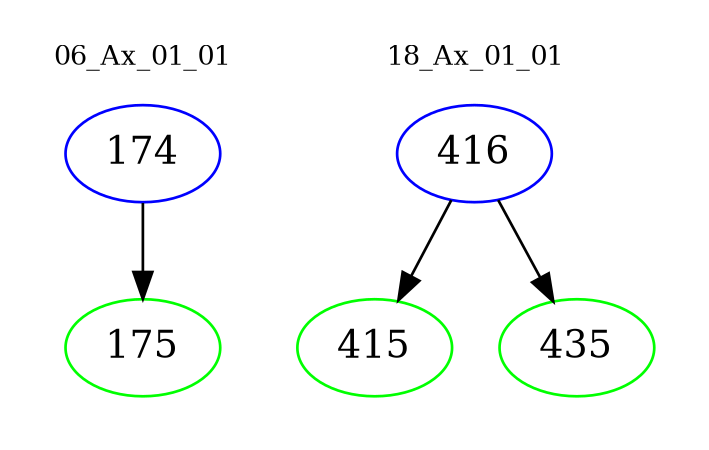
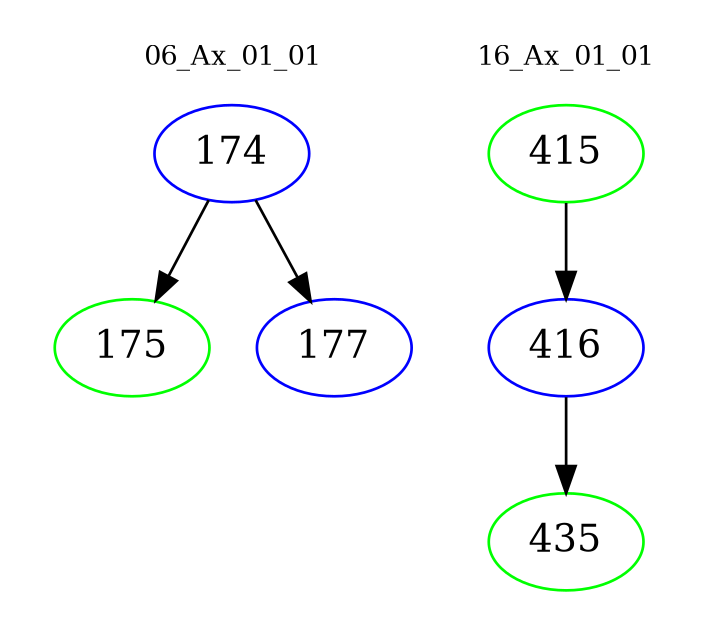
(476, 58) -> (566, 58)
(431, 238) -> (566, 237)
none -> (334, 348)
